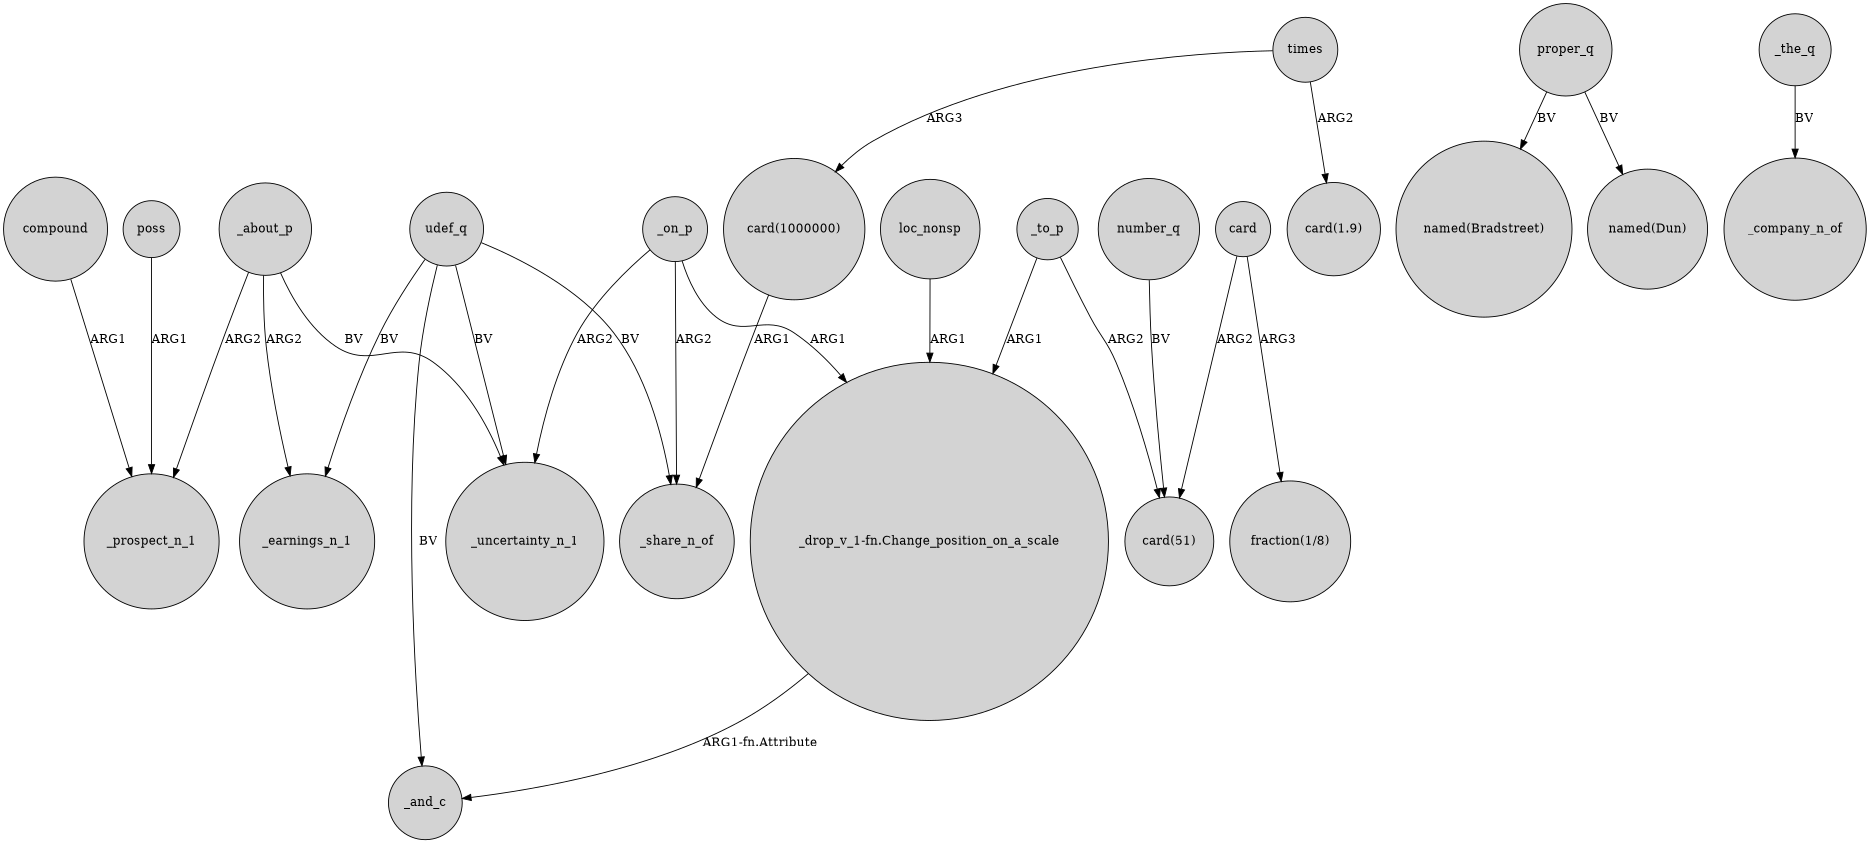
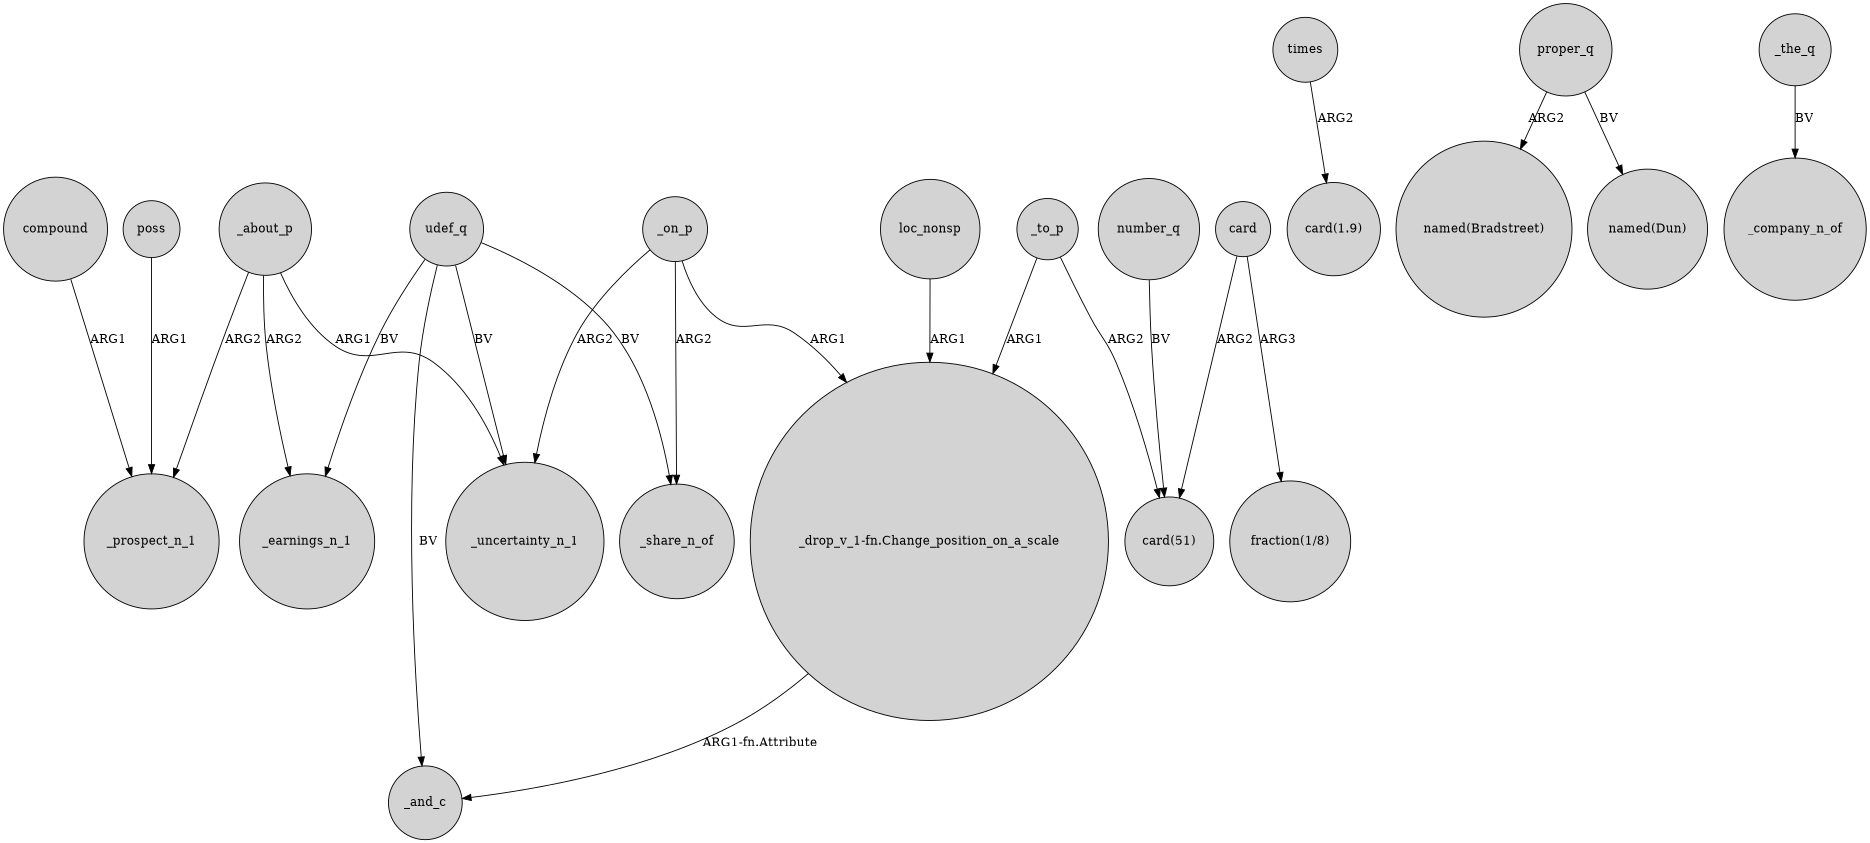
(1547, 119) -> (1547, 119)
(794, 229) -> none
(354, 340) -> (354, 340)
